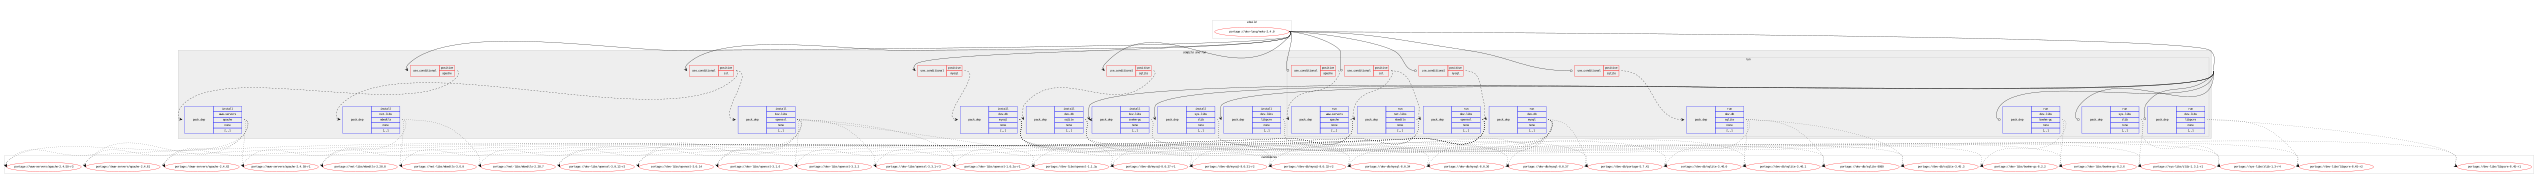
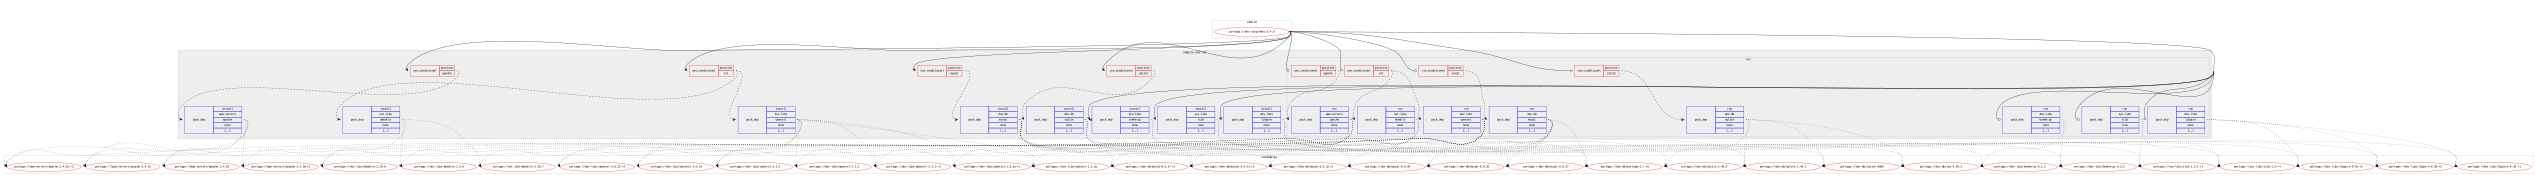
(123, 167) -> (123, 167)
(1941, 167) -> (1941, 167)
none -> (2415, 167)
